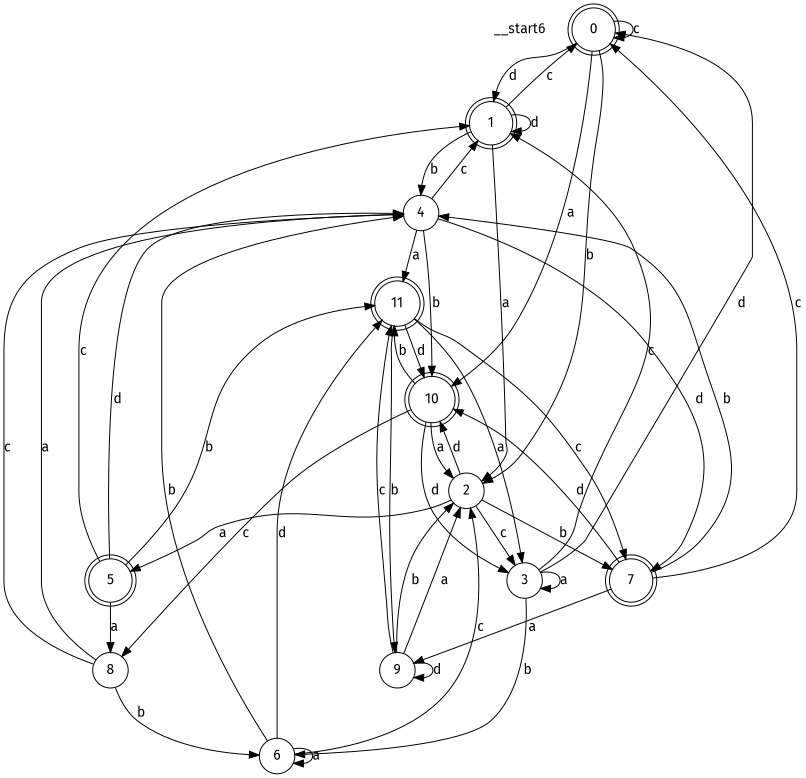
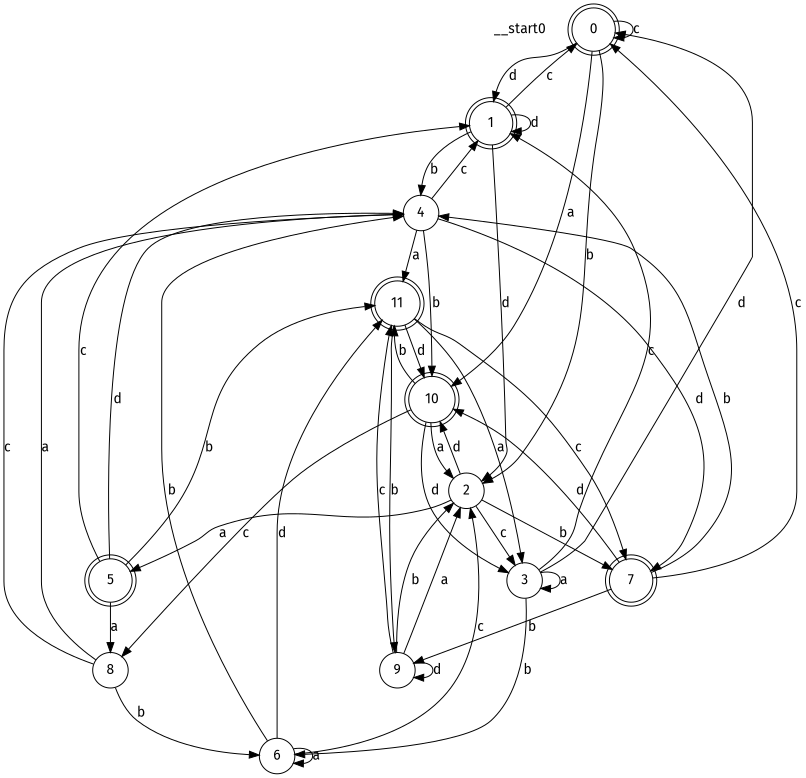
(520, 30) -> (520, 30)
(506, 304) -> (506, 304)
(532, 627) -> (532, 627)
